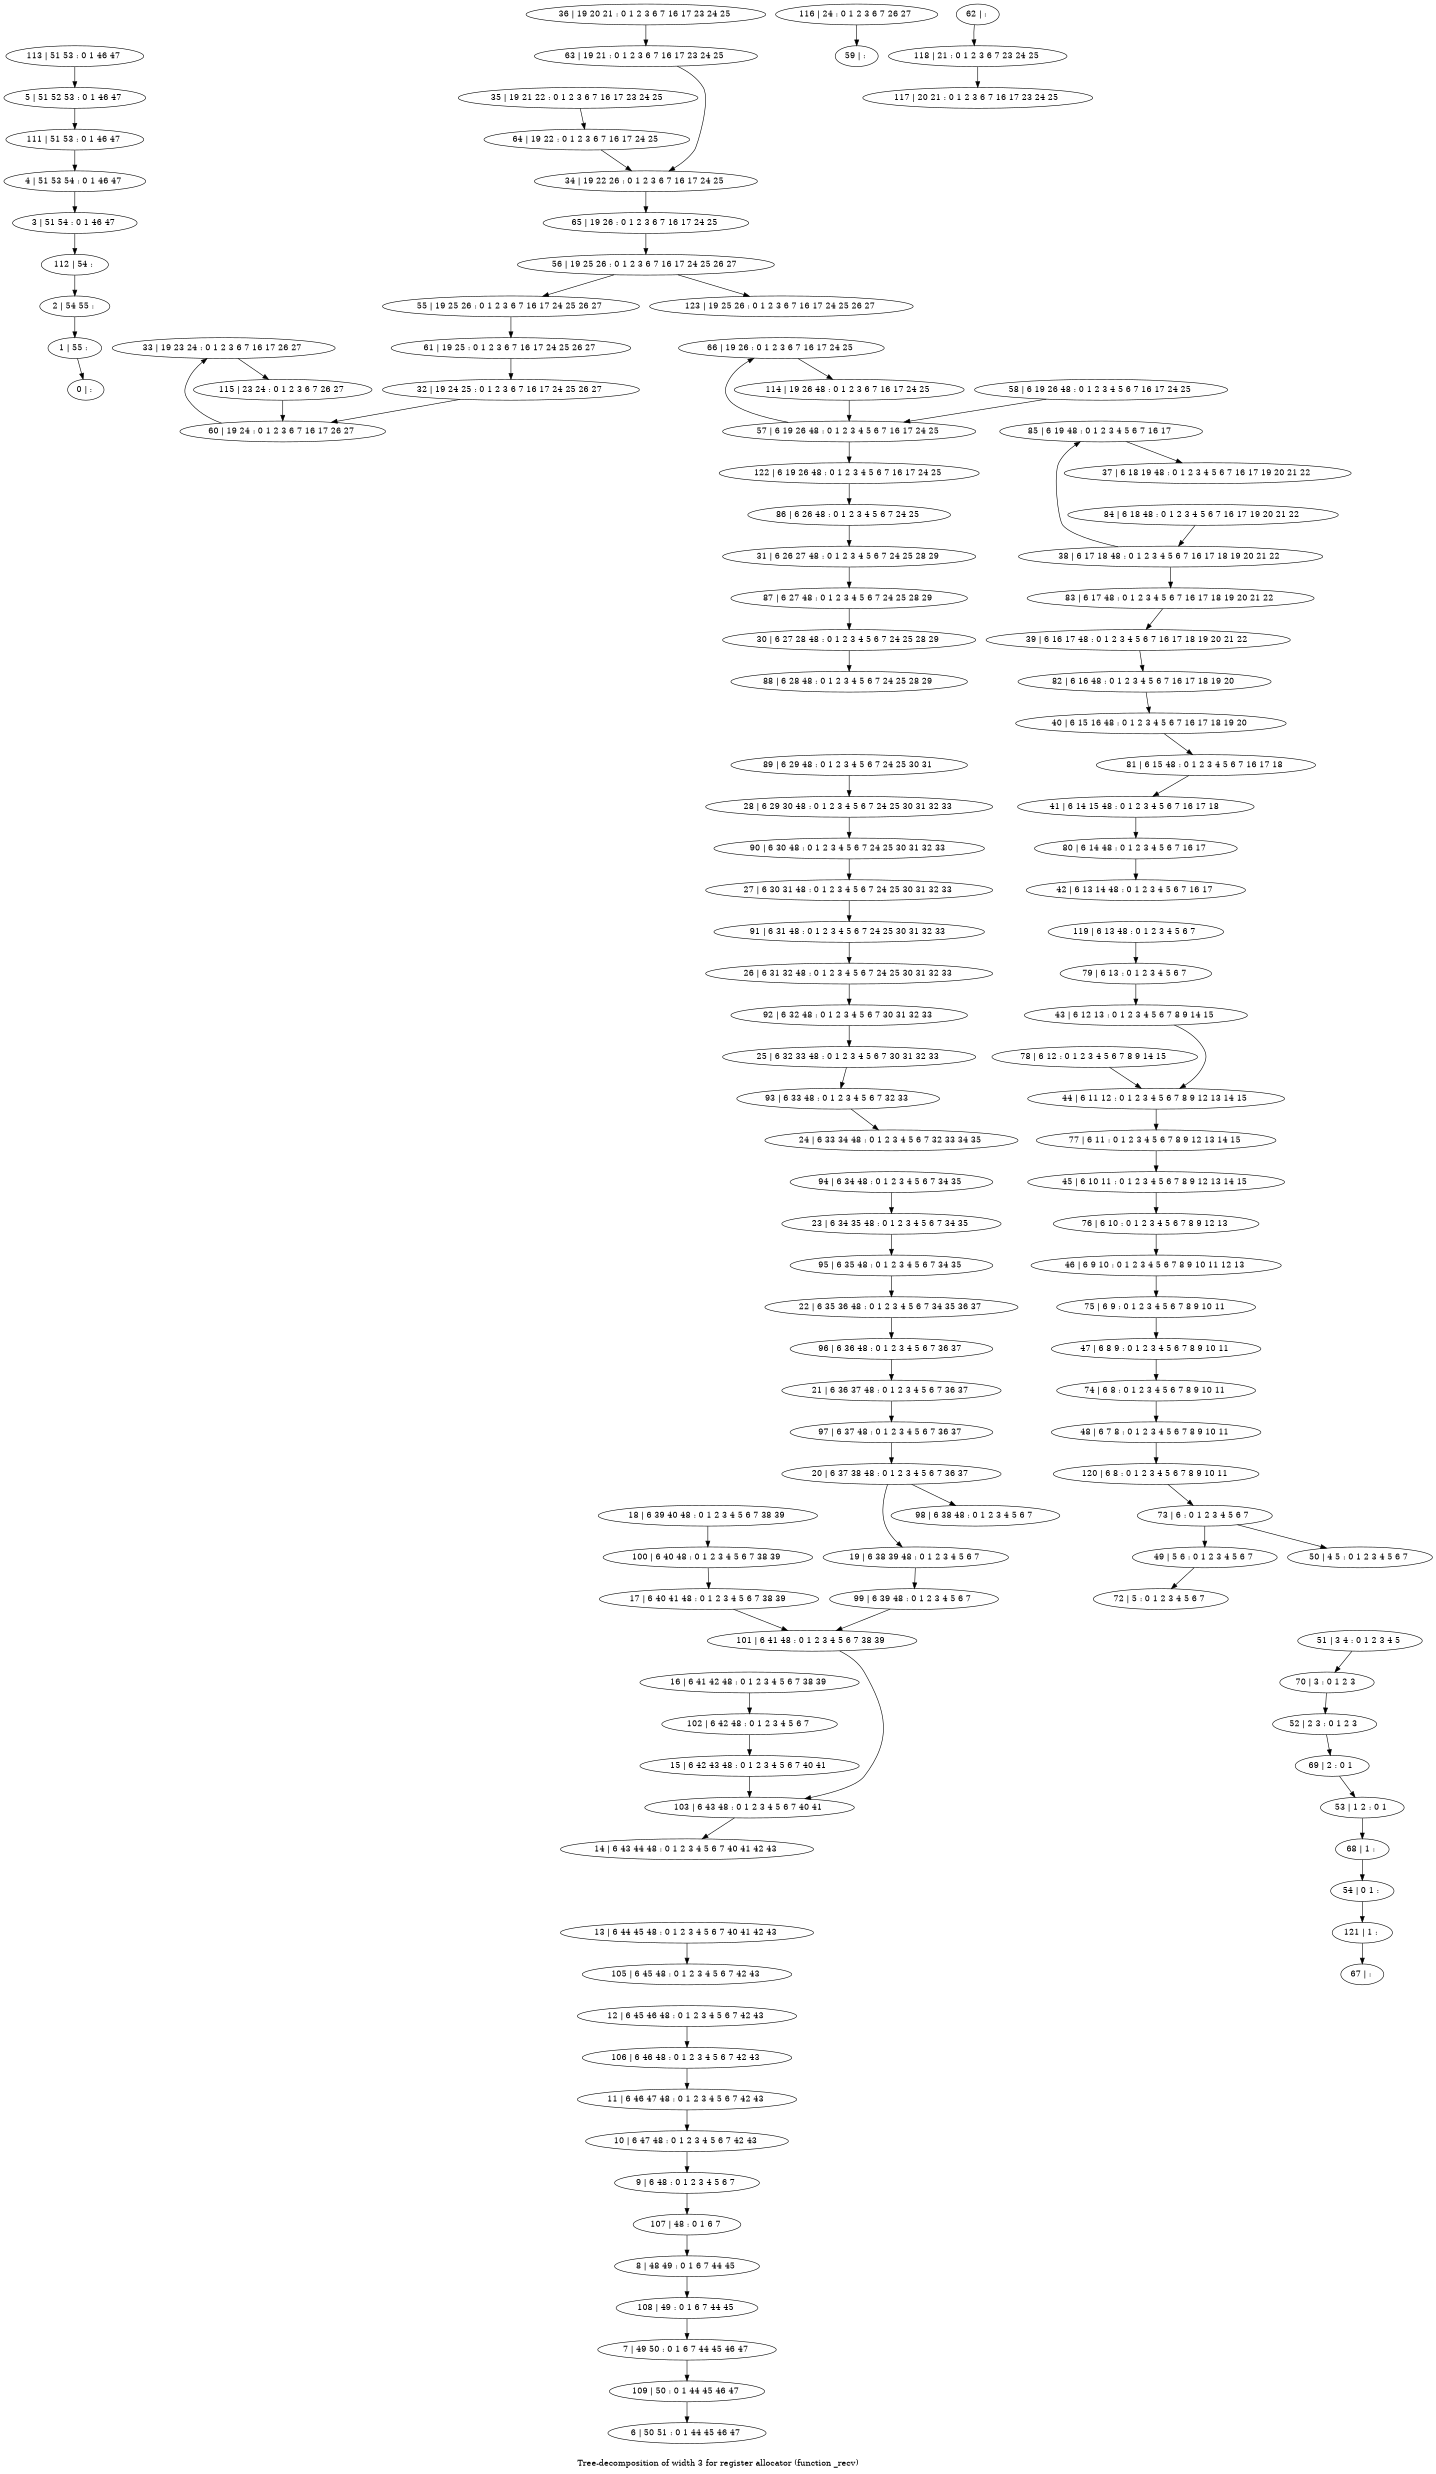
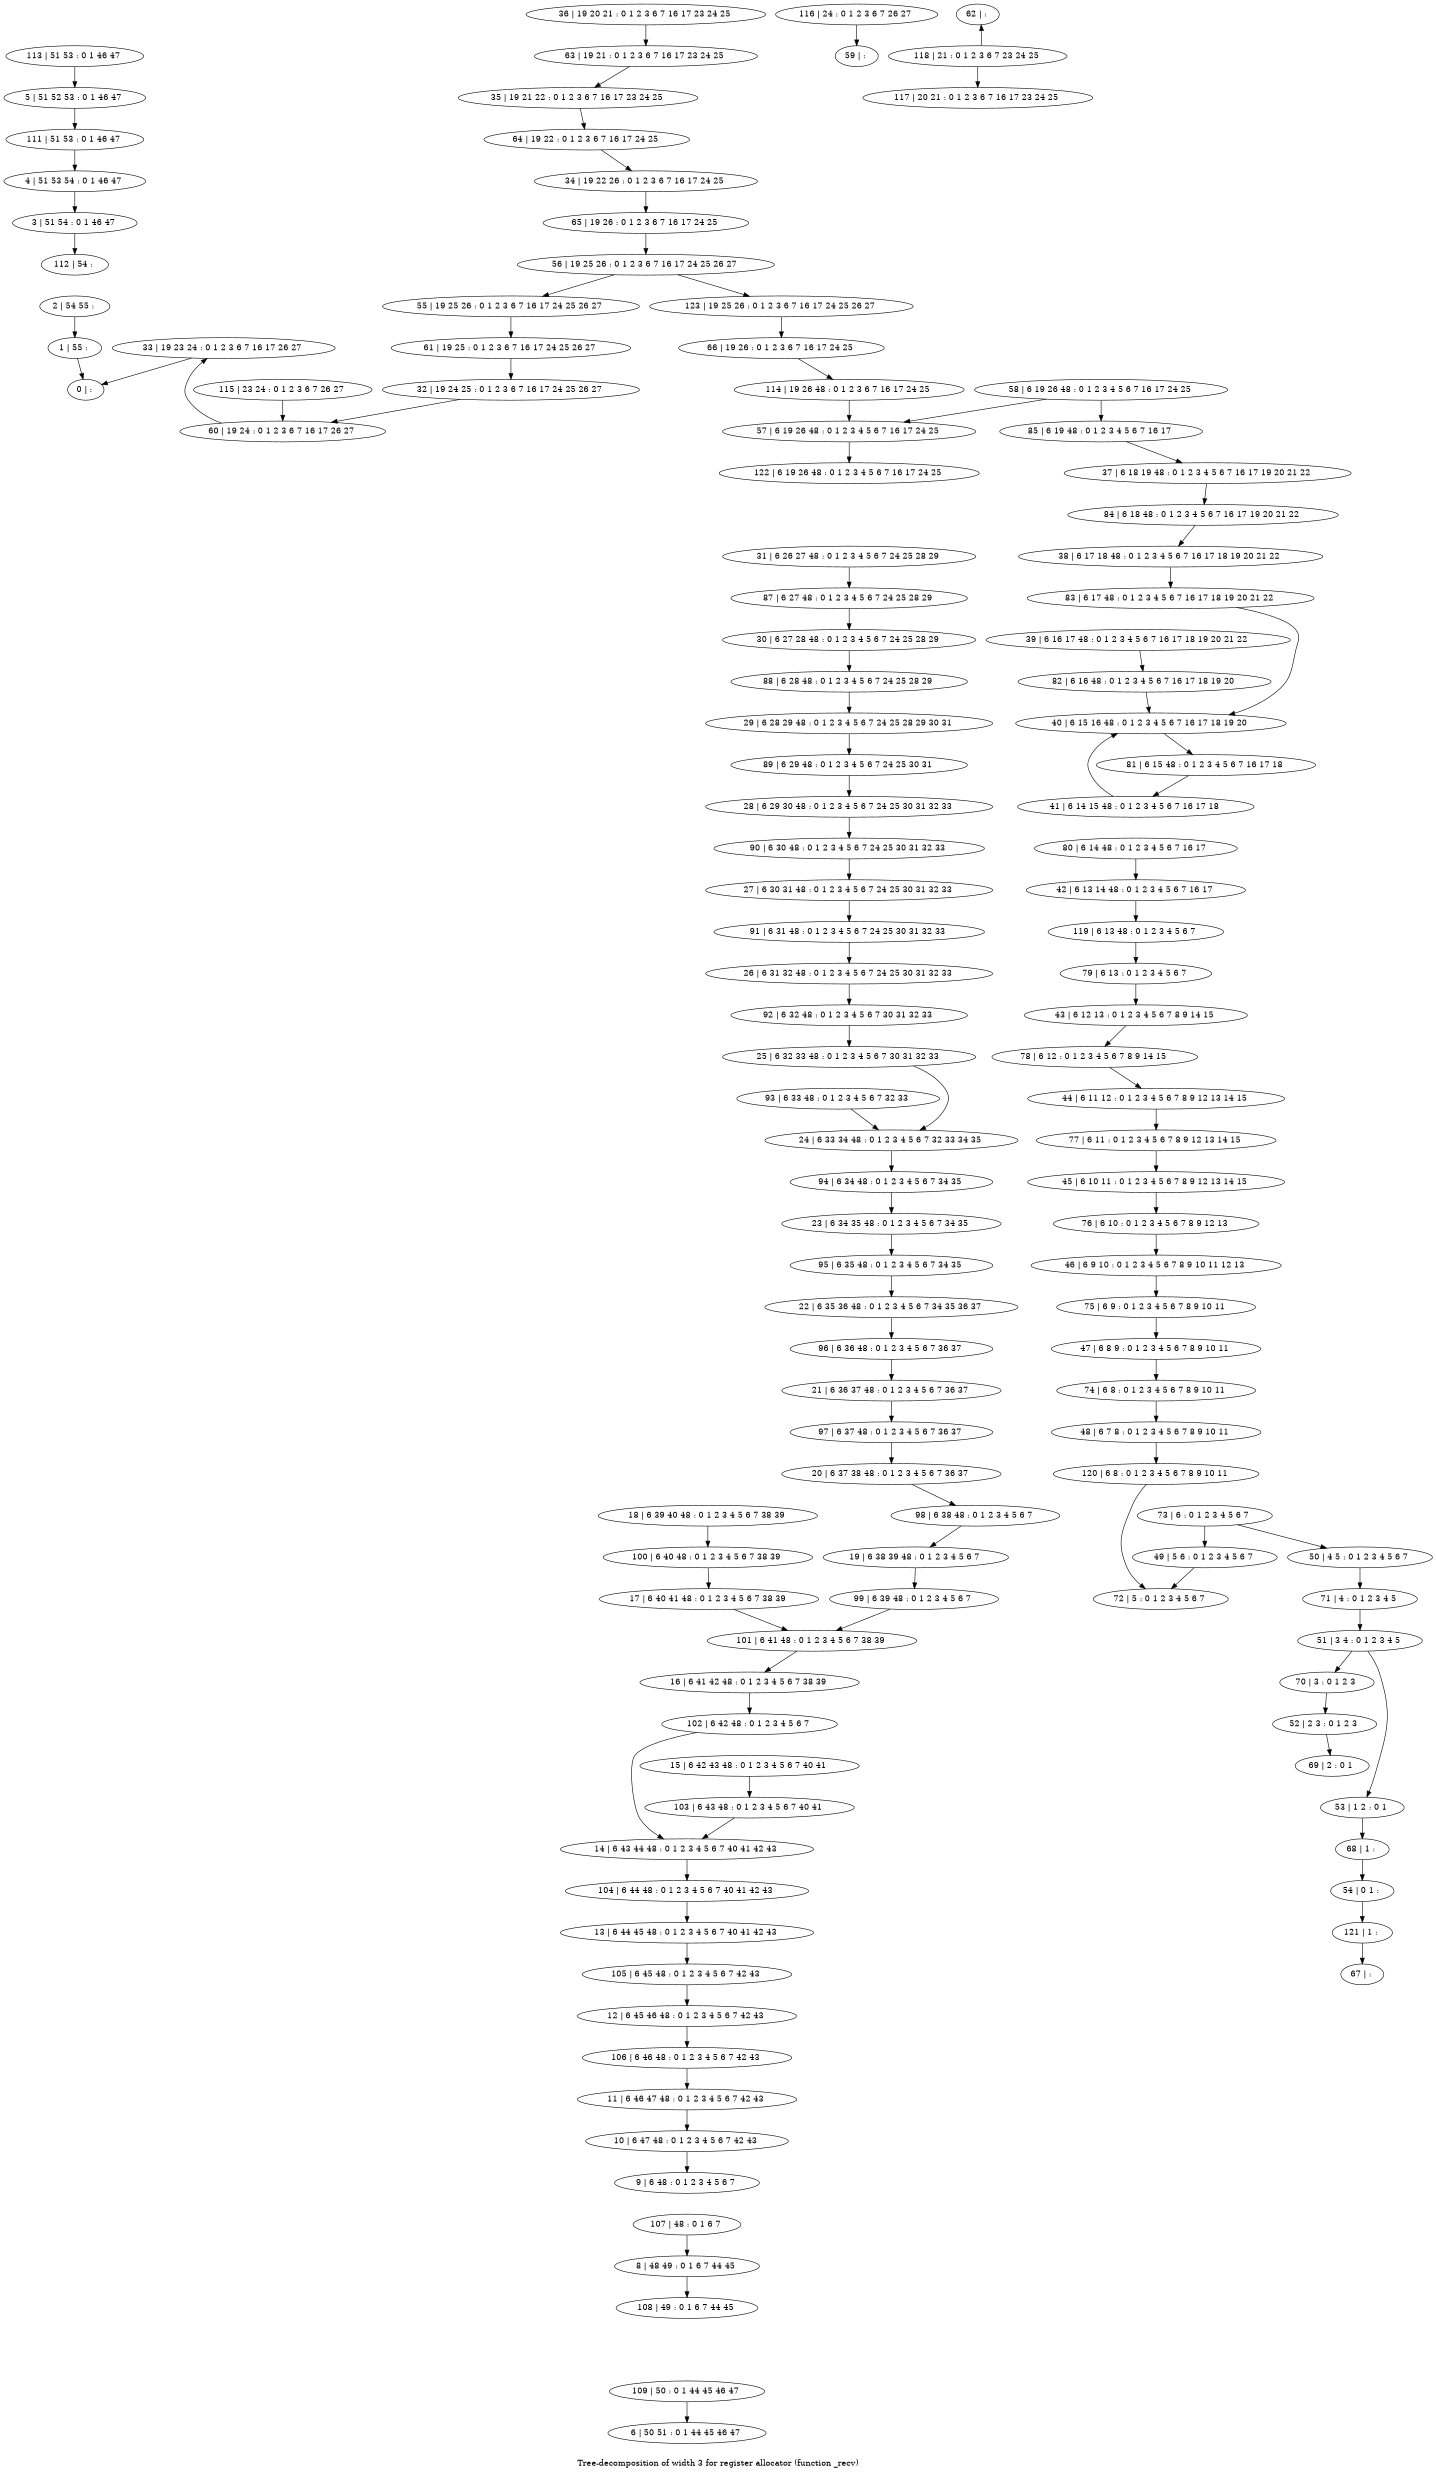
(974, 32) -> (982, 38)
(704, 116) -> (615, 75)
(75, 283) -> none
(251, 367) -> (149, 370)
(735, 405) -> (781, 324)
none -> (1206, 491)
(1059, 512) -> (1101, 408)
(849, 515) -> none
(1156, 617) -> (1295, 654)
none -> (849, 723)
(1136, 825) -> (1088, 766)
none -> (1136, 908)
(1205, 1052) -> (1118, 1034)
(844, 1075) -> (947, 1093)
none -> (891, 1158)
(1178, 1493) -> (1122, 1535)
(883, 1516) -> (948, 1535)
none -> (1360, 1599)
(883, 1737) -> (783, 1660)
(750, 1742) -> (632, 1767)
(1346, 1784) -> (1387, 1721)
none -> (687, 1891)
none -> (687, 1992)
(687, 2201) -> none
(687, 2350) -> none
